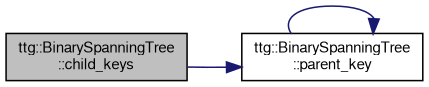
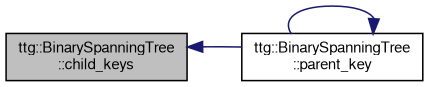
(207, 67) -> (222, 47)
